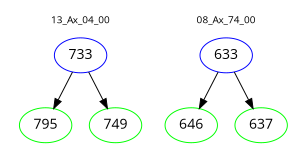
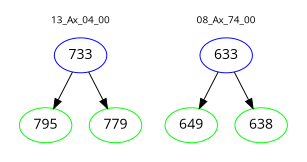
(116, 125) -> (116, 125)
(191, 125) -> (191, 125)
(261, 125) -> (261, 125)
